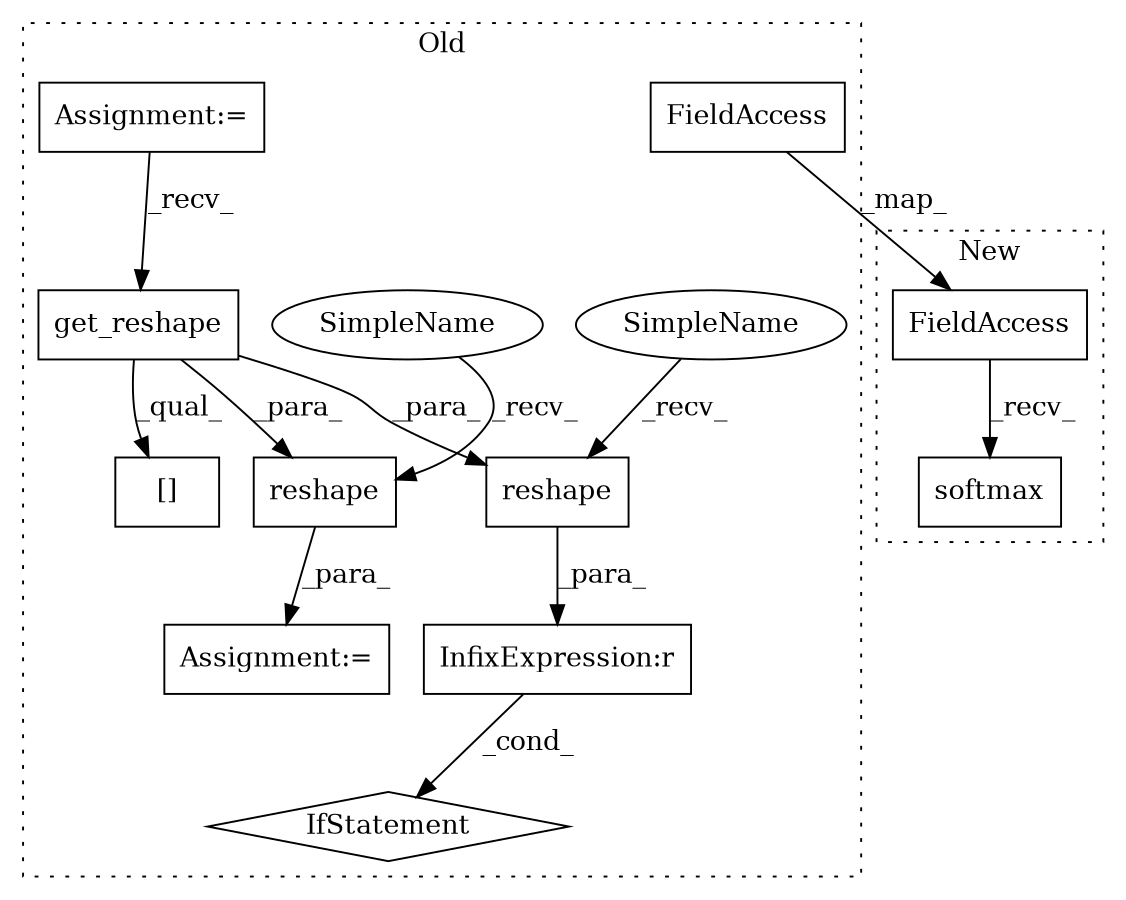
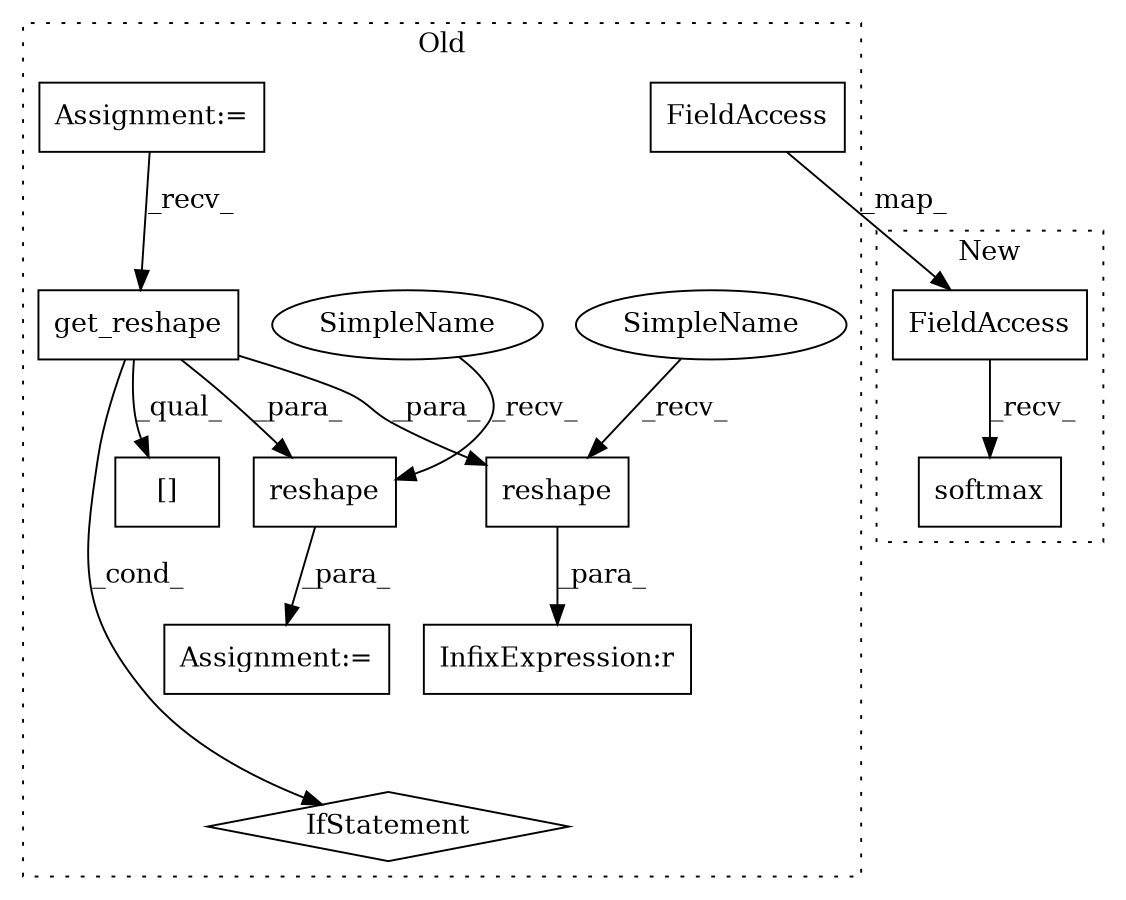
(477, 739) -> (103, 625)
